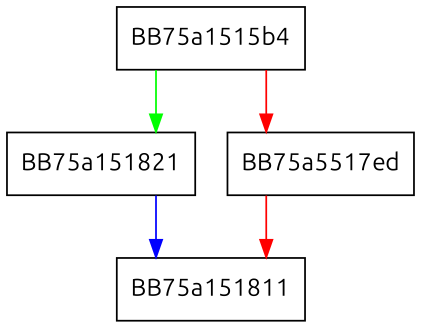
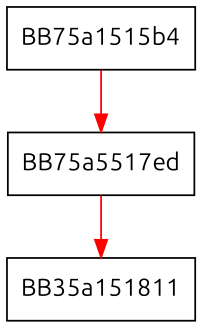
(101, 164) -> none
(211, 289) -> (101, 289)
